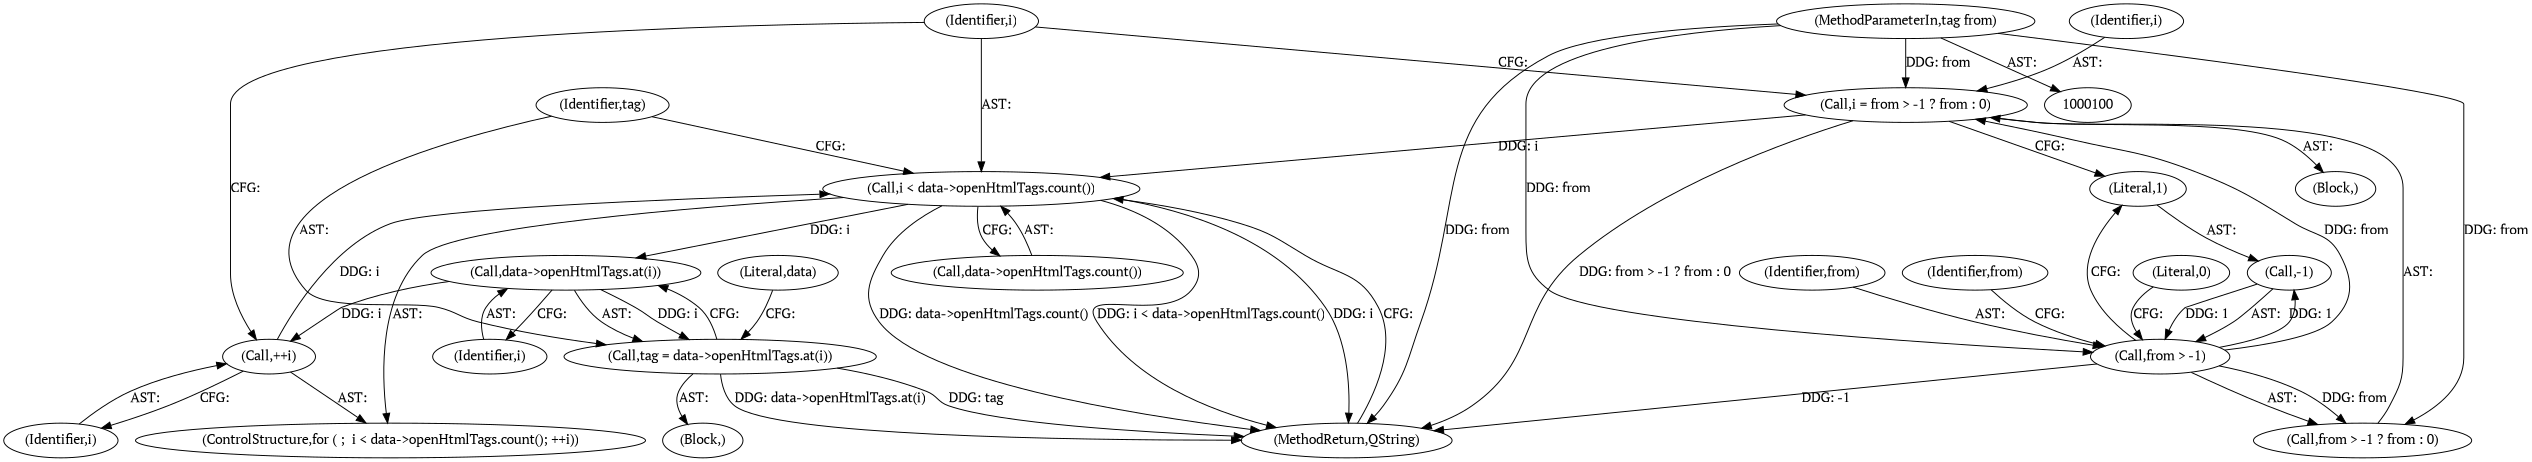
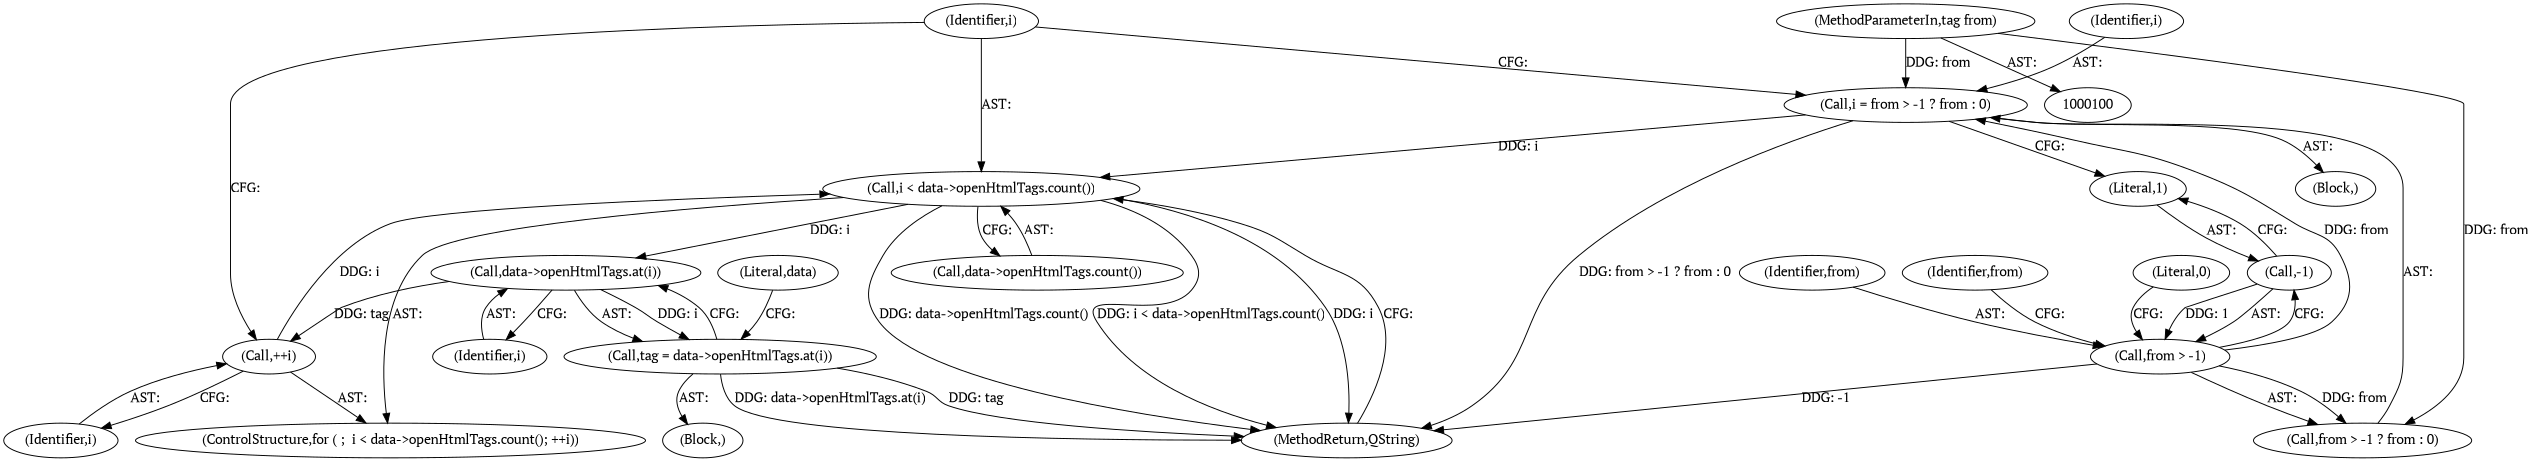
(603, 105) -> none
(1481, 114) -> none
(2088, 282) -> (2237, 222)
(1580, 302) -> none
(362, 315) -> (362, 315)
(2311, 315) -> (2311, 315)
